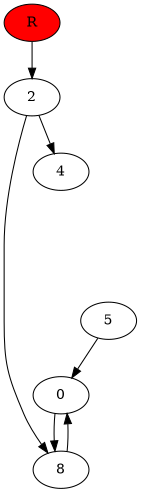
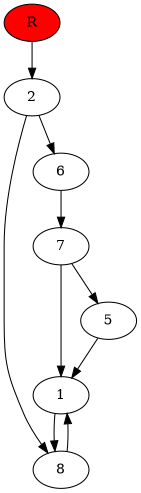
(61, 172) -> (61, 172)
none -> (61, 246)
(61, 395) -> (61, 395)
